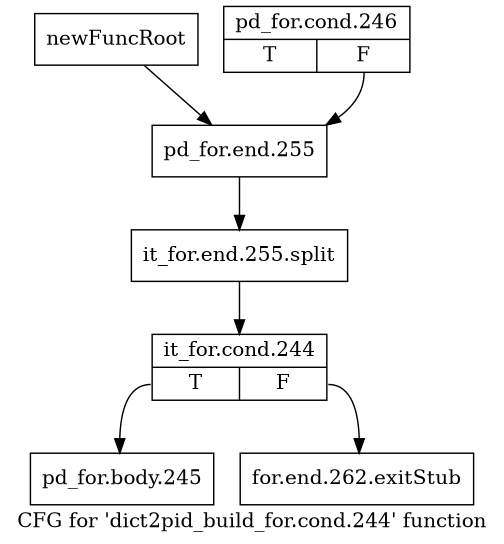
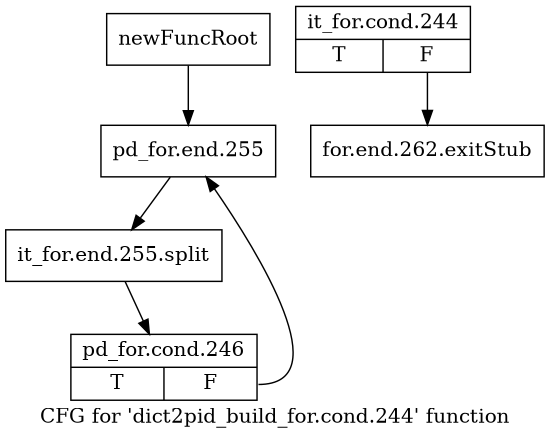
(239, 301) -> (134, 301)
(122, 479) -> none
